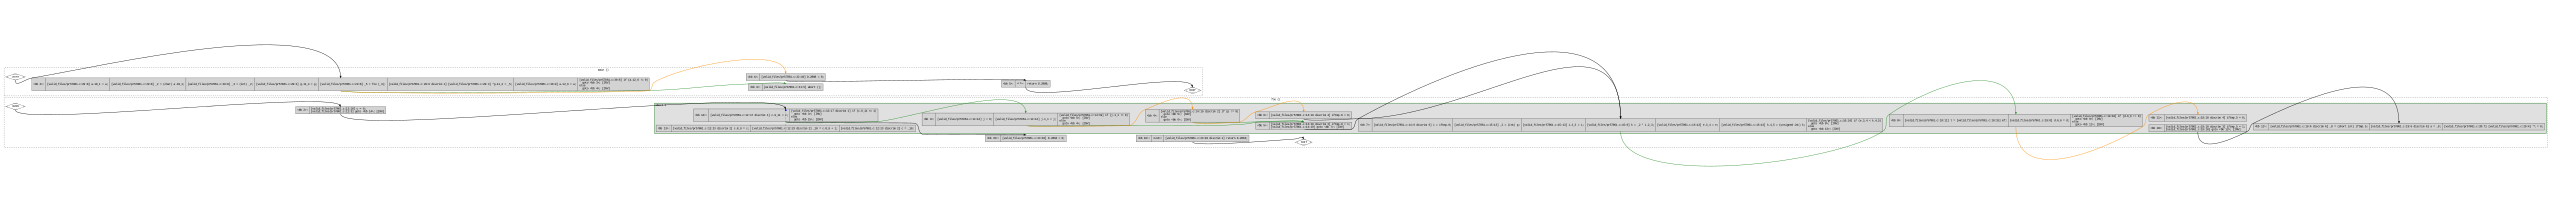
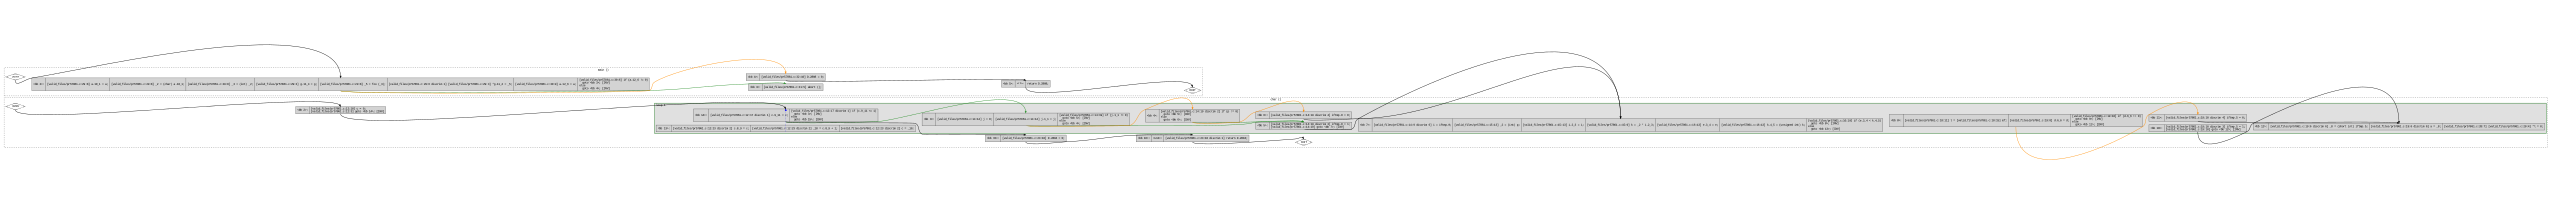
(1276, 100) -> (1276, 100)
(661, 105) -> (661, 105)
none -> (2297, 122)
none -> (1108, 138)
(1831, 151) -> none
